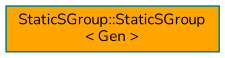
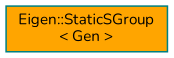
(113, 29) -> (87, 29)
